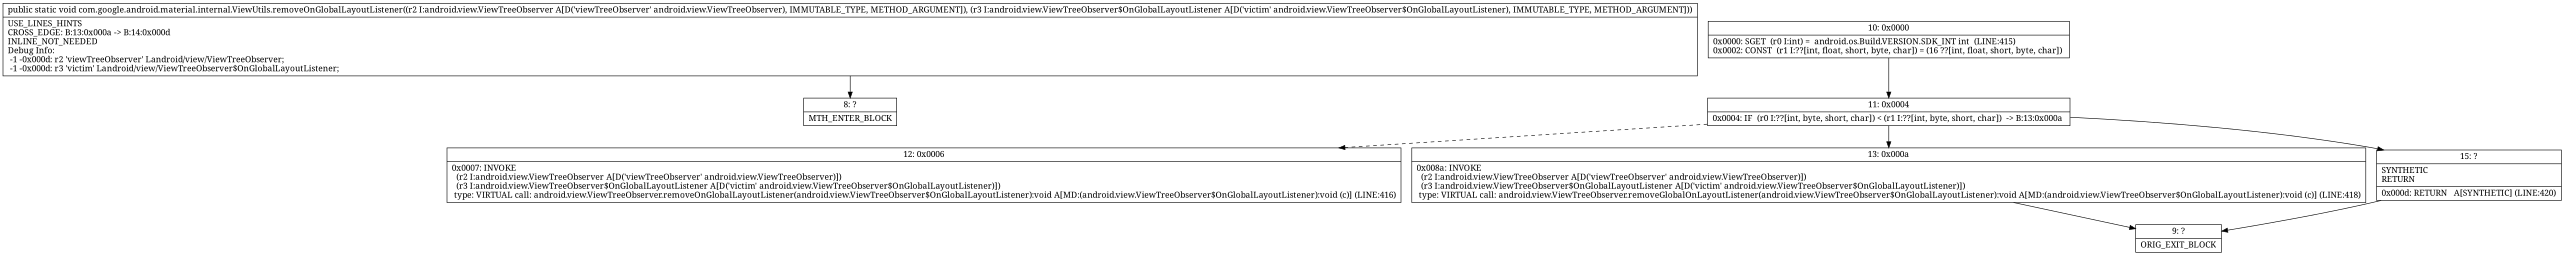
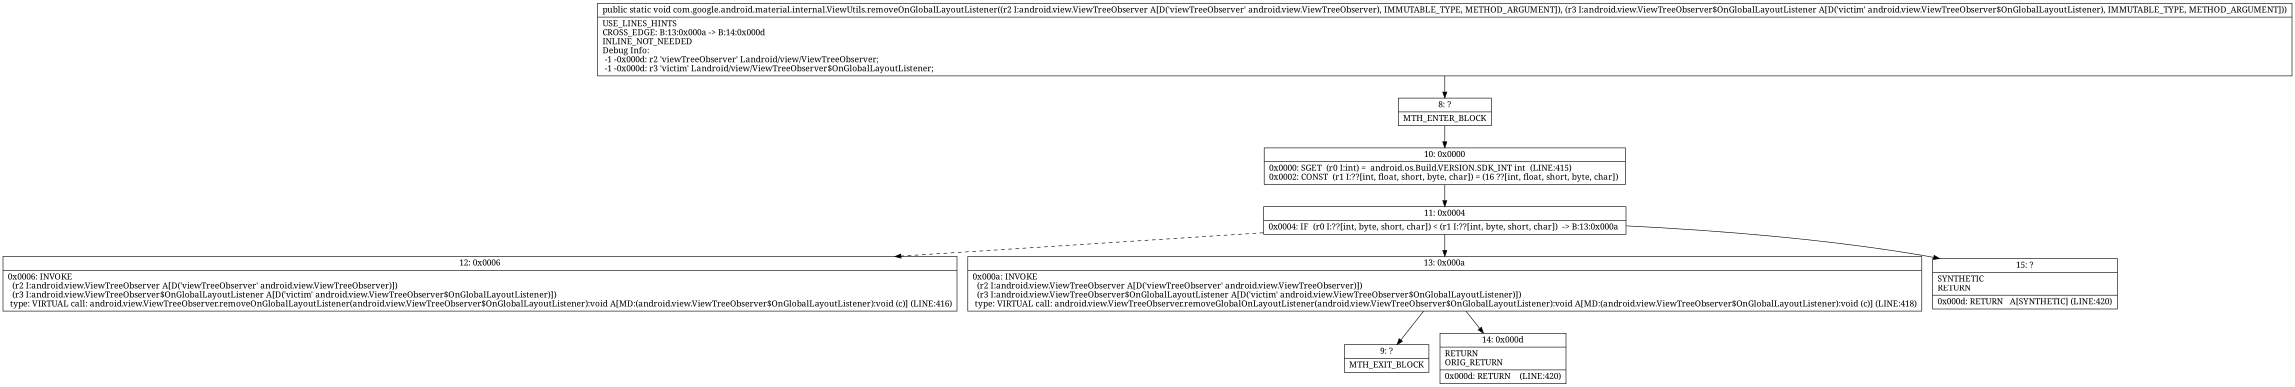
none -> (1445, 134)
(486, 168) -> (42, 277)
(1451, 168) -> (1007, 277)
(2305, 217) -> none
(2179, 245) -> (1387, 365)
none -> (1503, 359)
